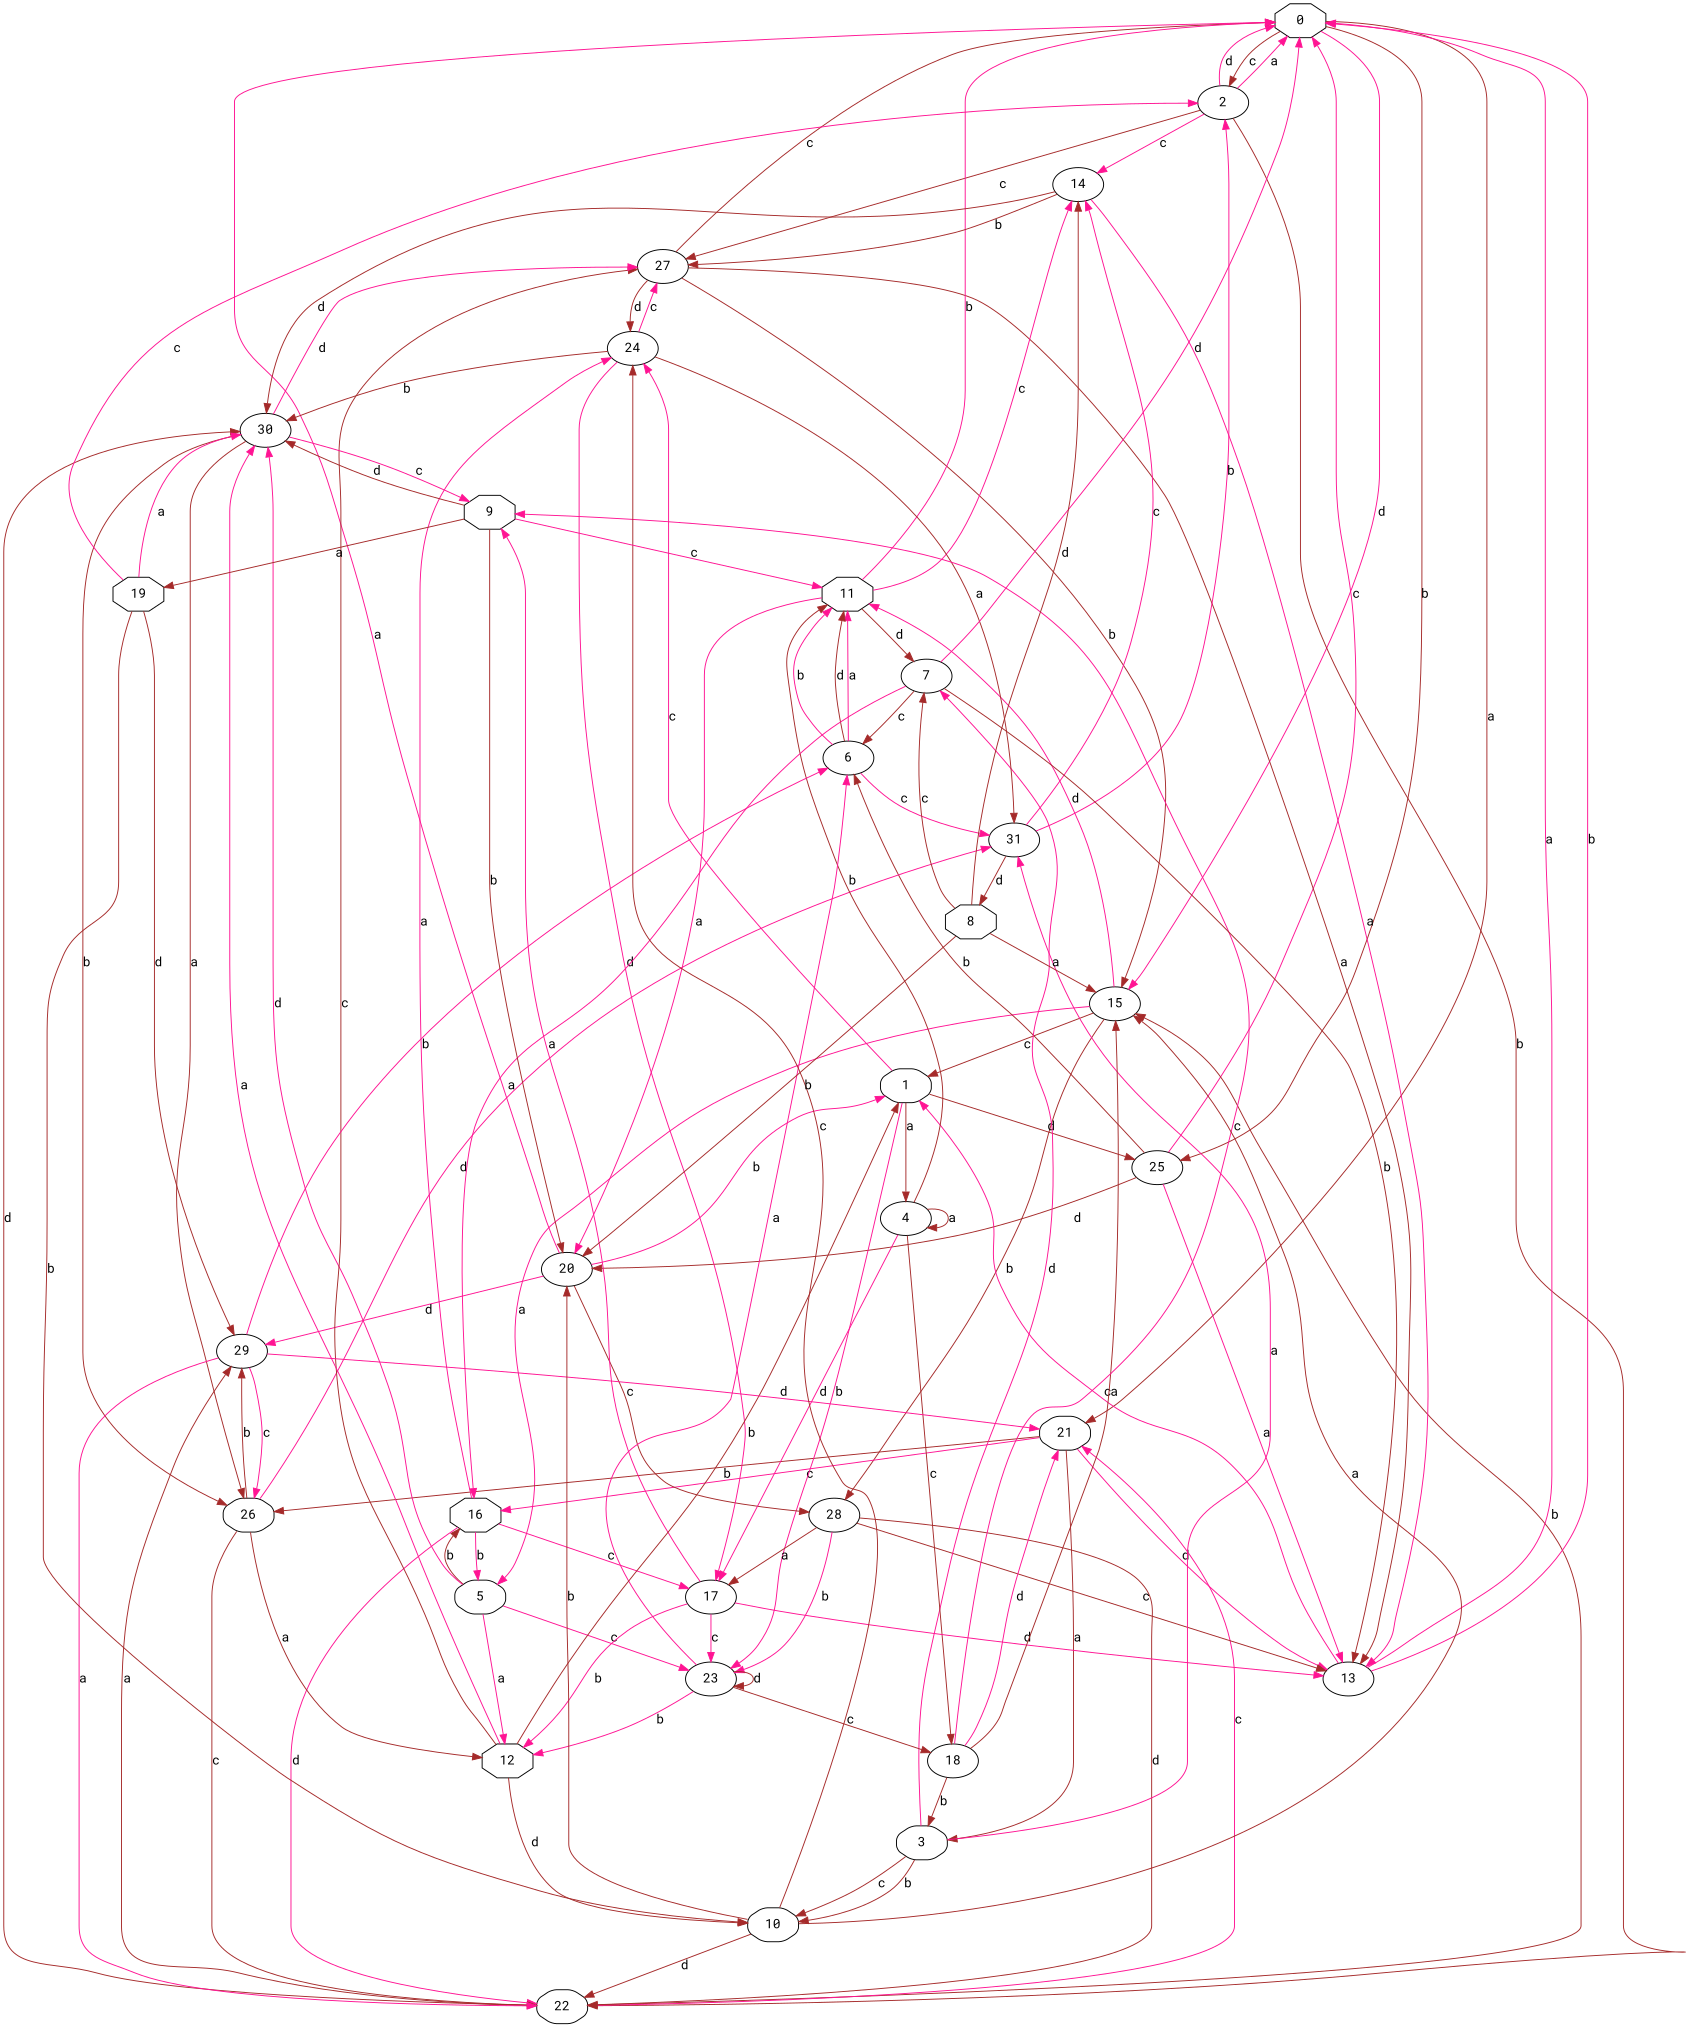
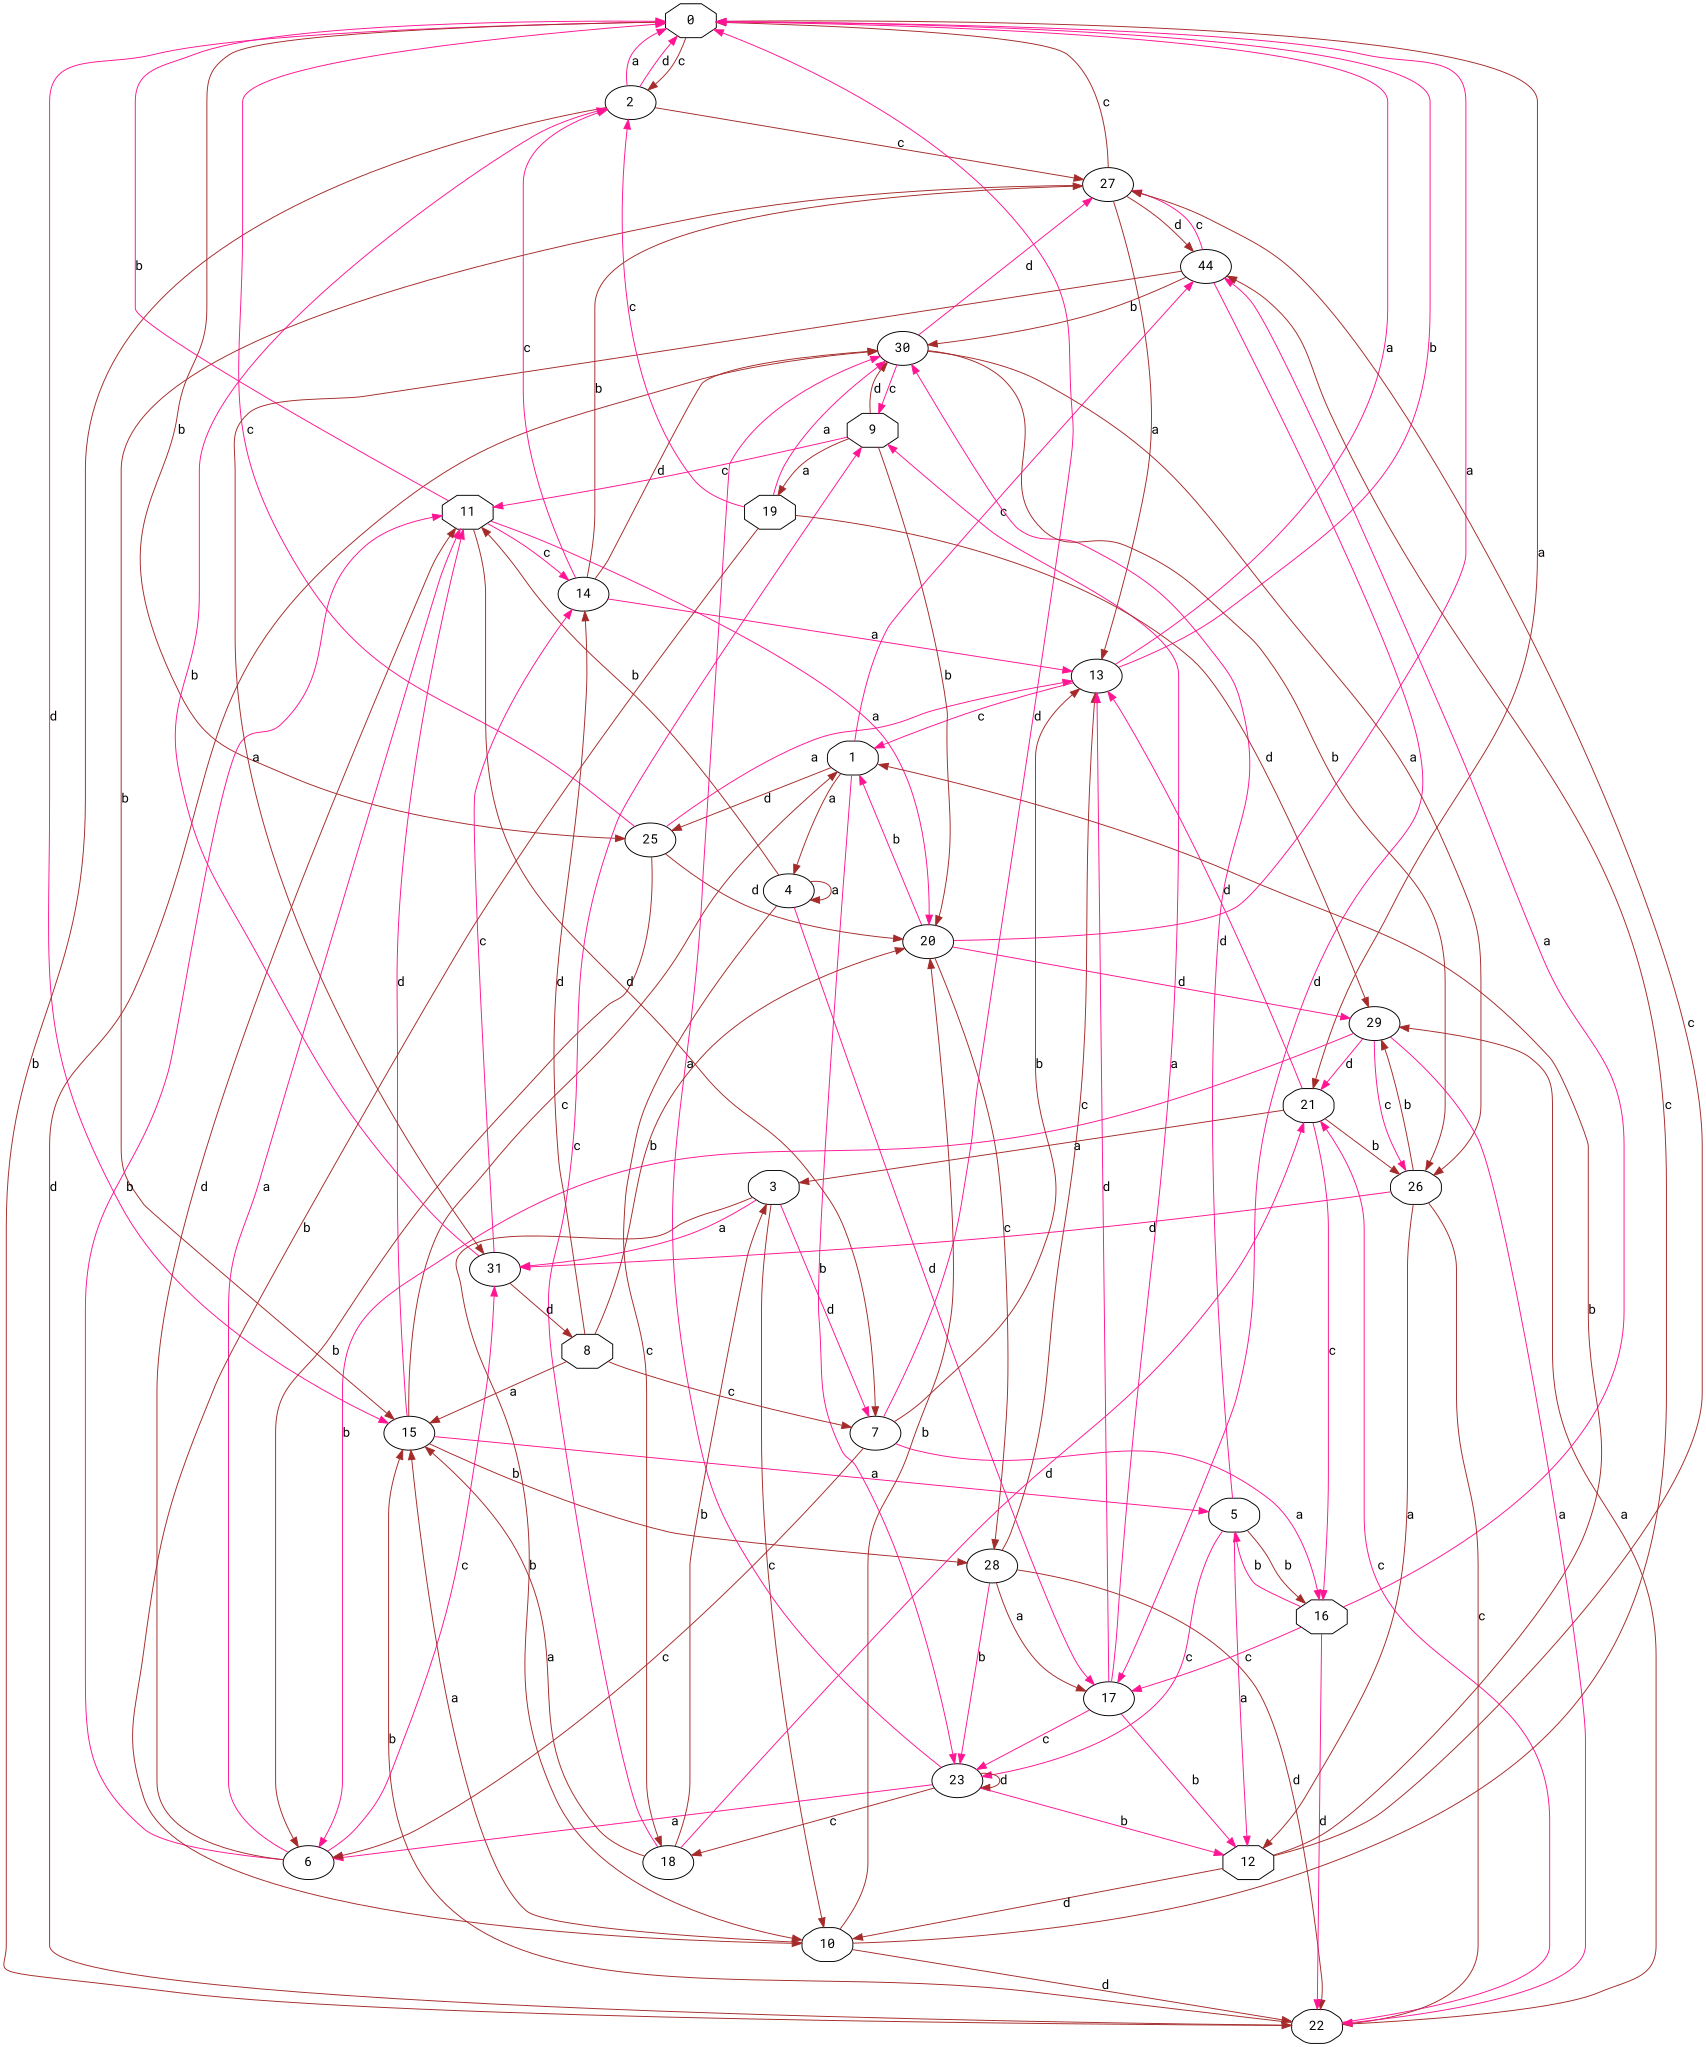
(1155, 141) -> (523, 330)
(633, 348) -> (1206, 266)
(243, 1122) -> (680, 1109)
